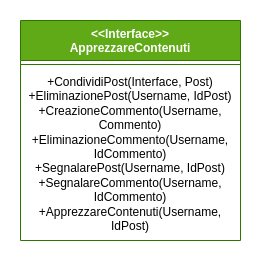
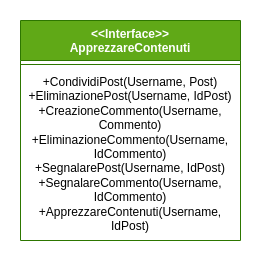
(131, 162) -> (131, 162)
